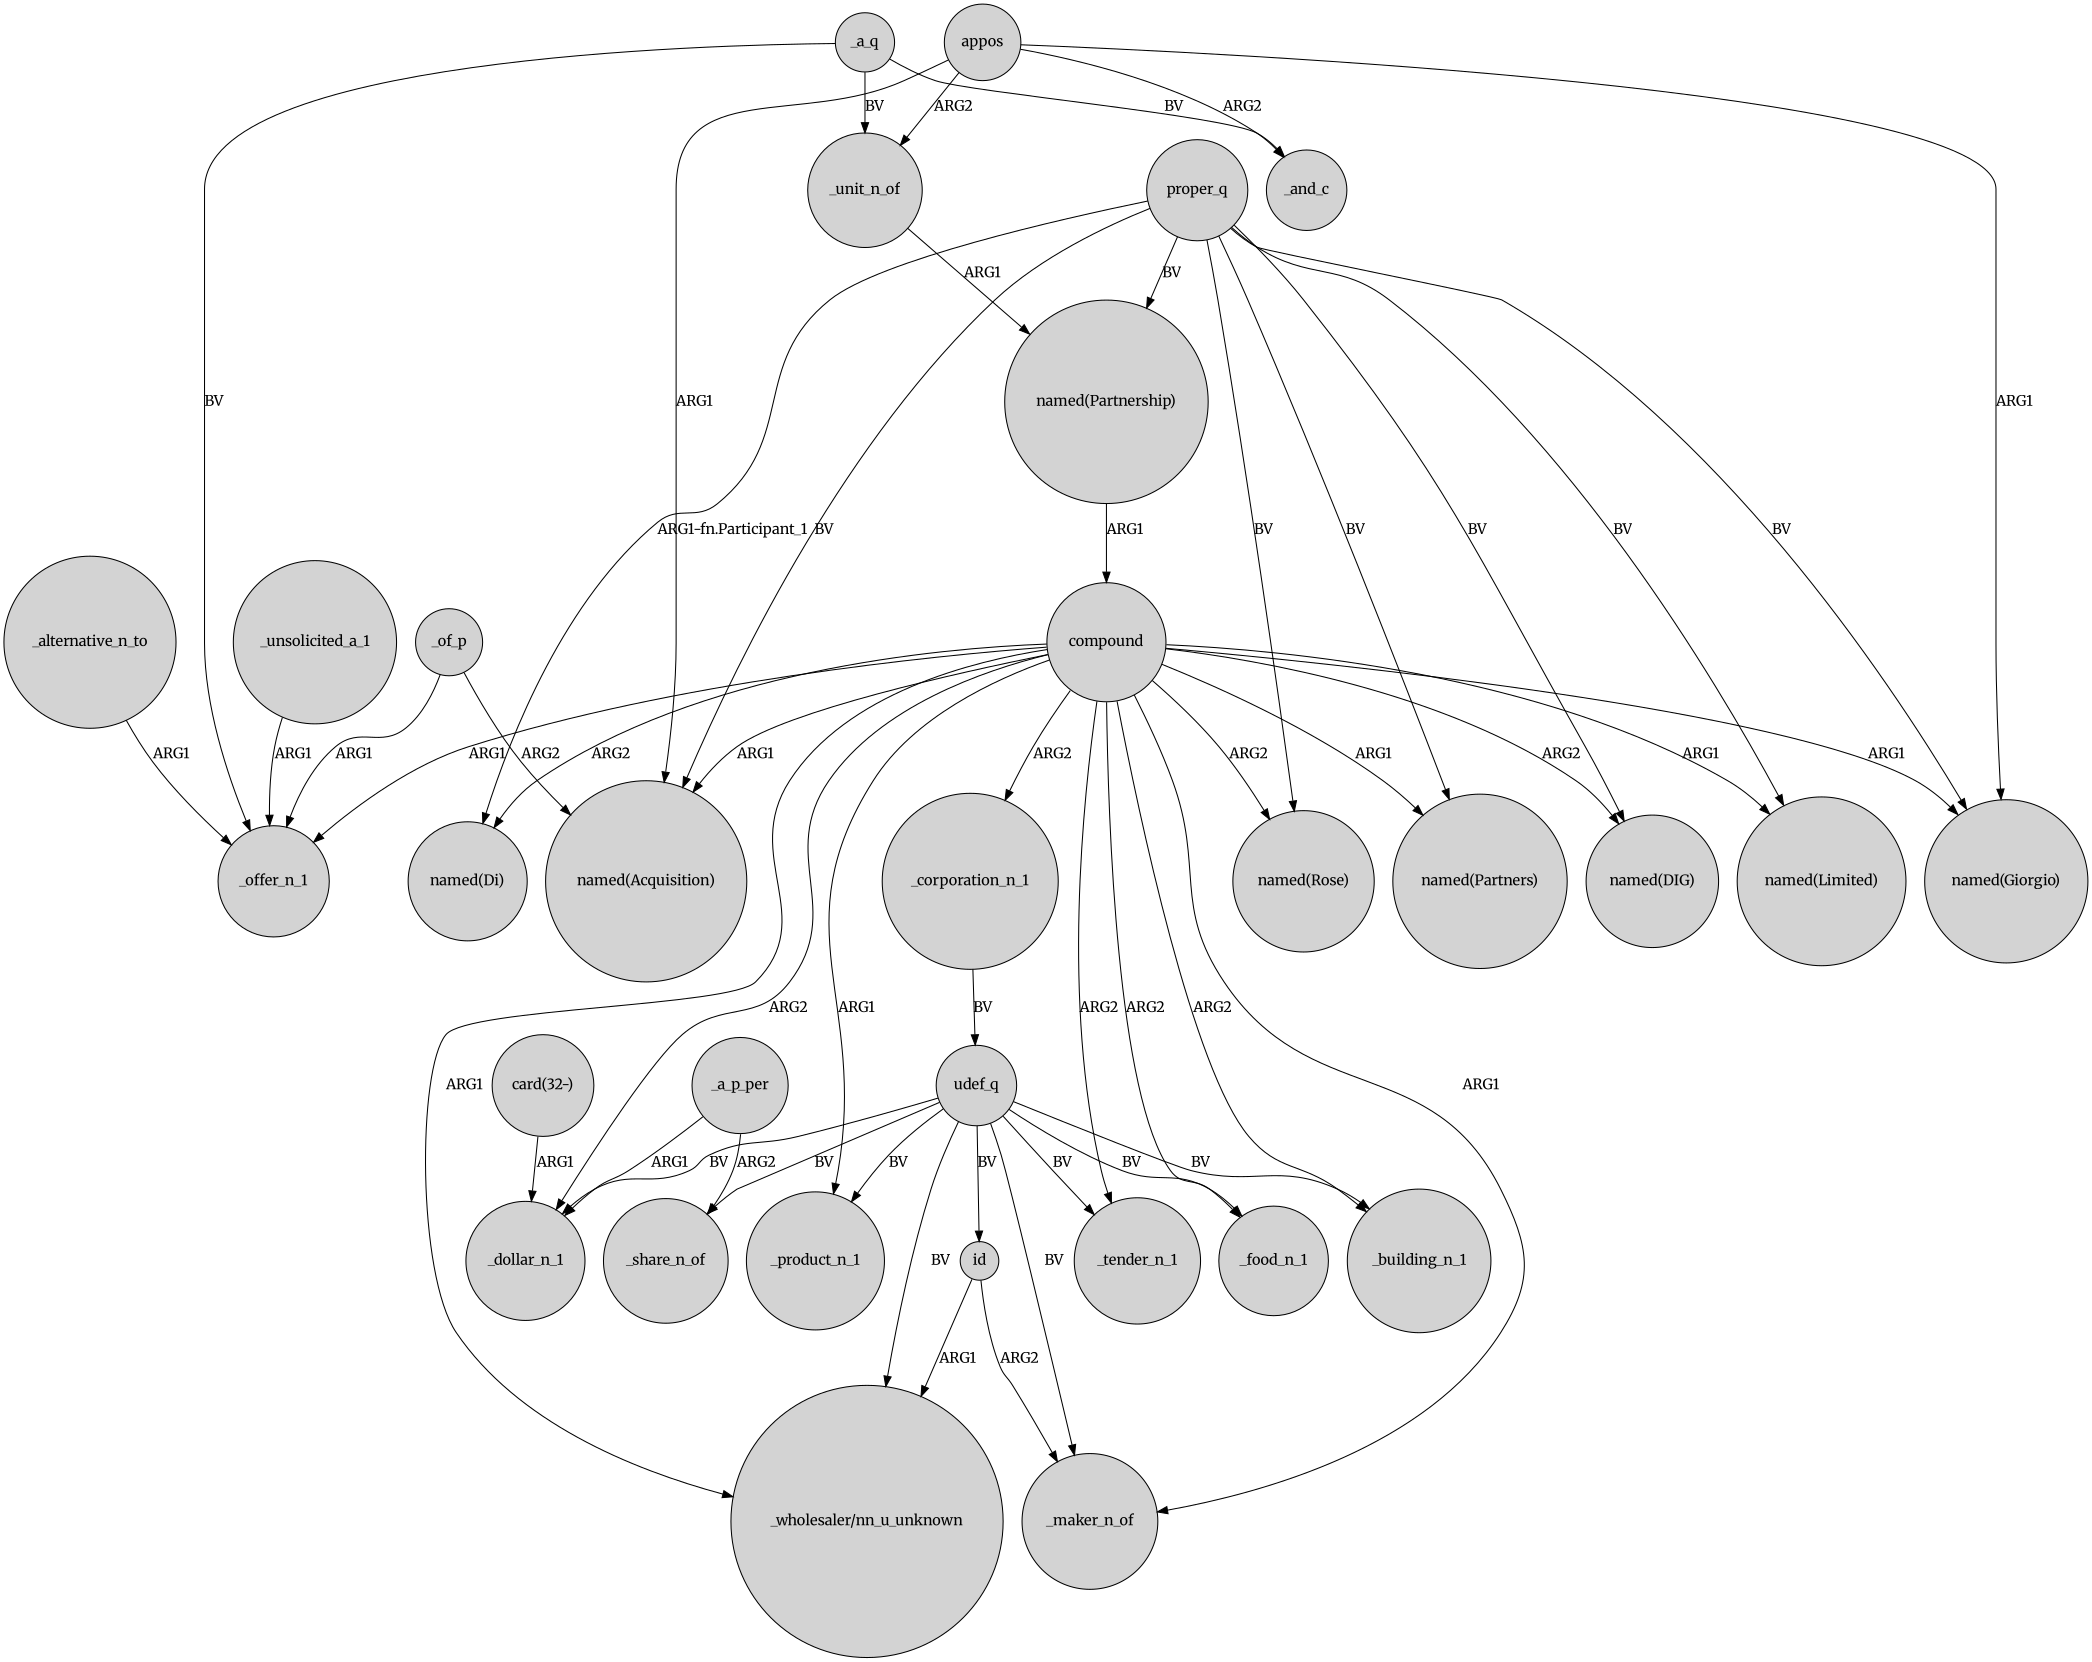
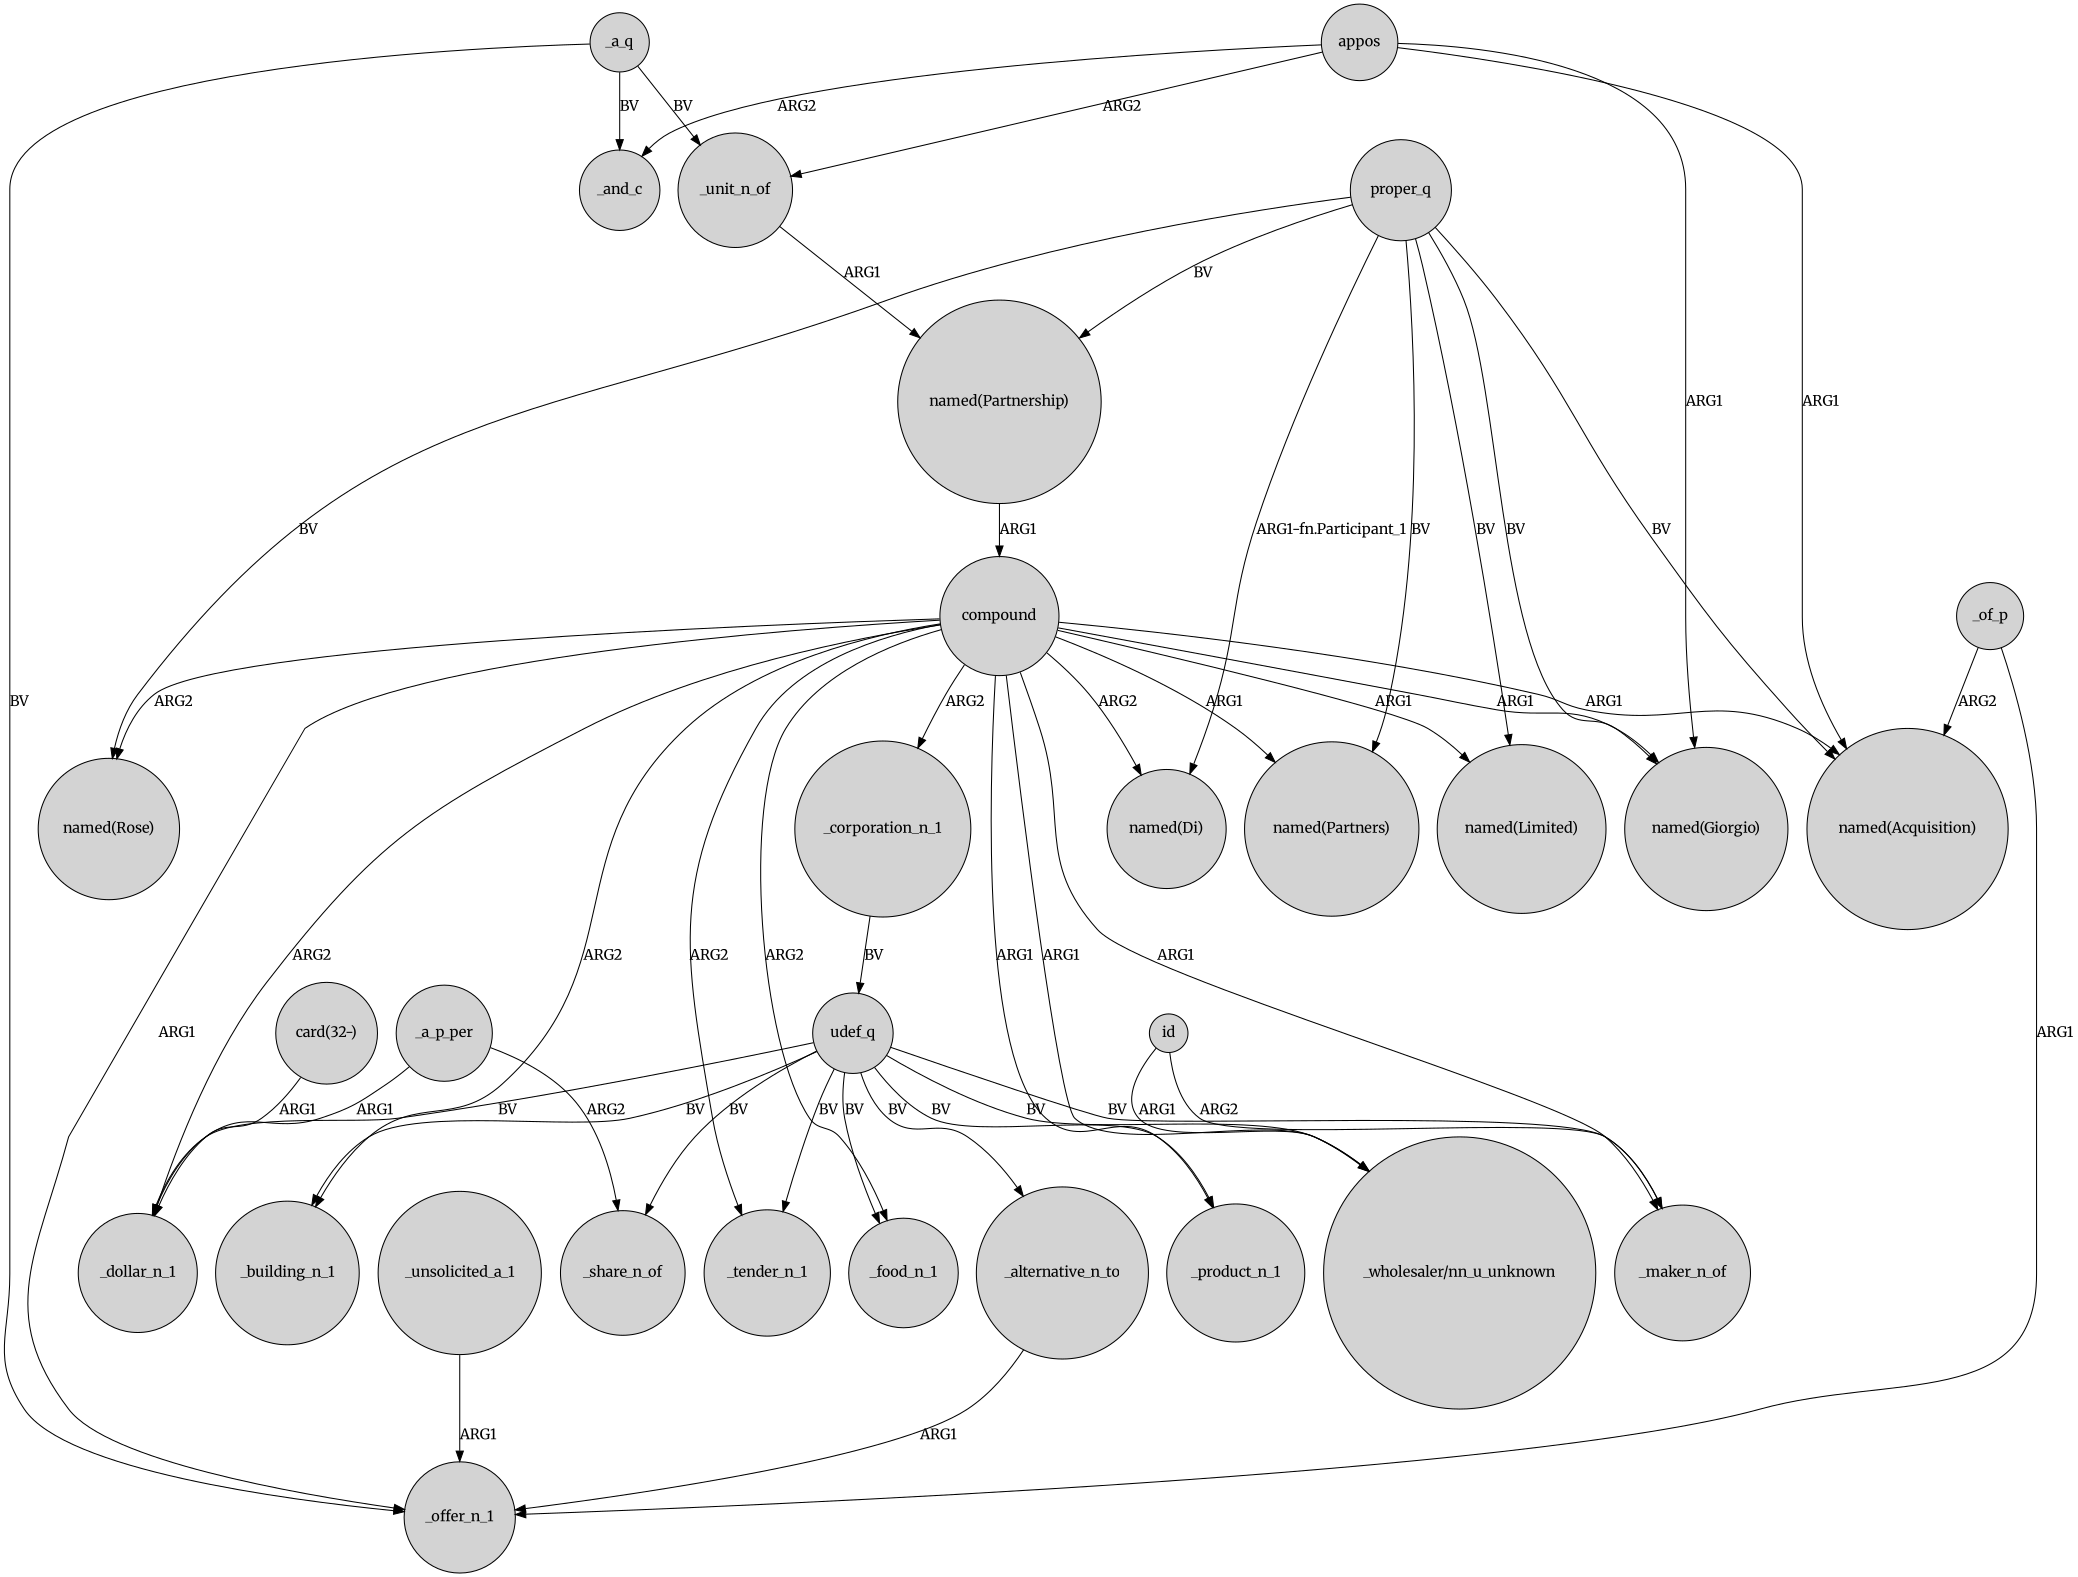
(1652, 881) -> none
(978, 1178) -> (936, 1128)
